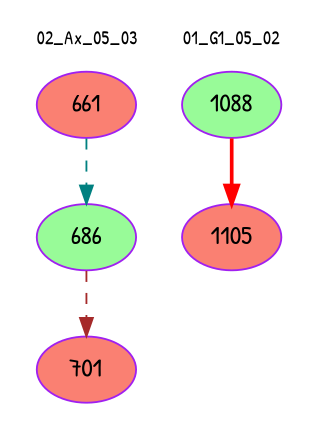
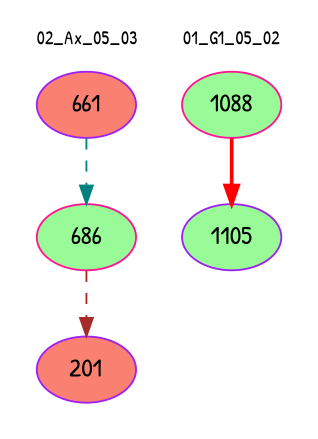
(232, 105) -> (232, 105)
(86, 237) -> (86, 237)
(232, 237) -> (232, 237)
(86, 370) -> (86, 370)
